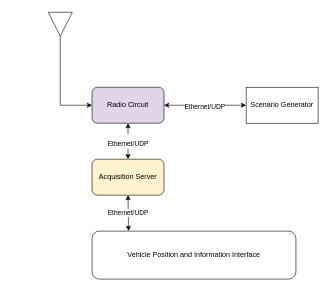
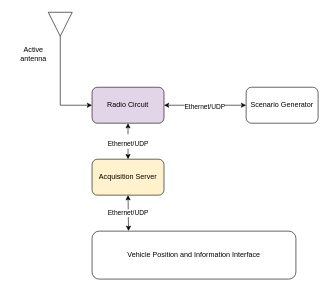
none -> (33, 54)
(282, 105) -> (282, 105)
